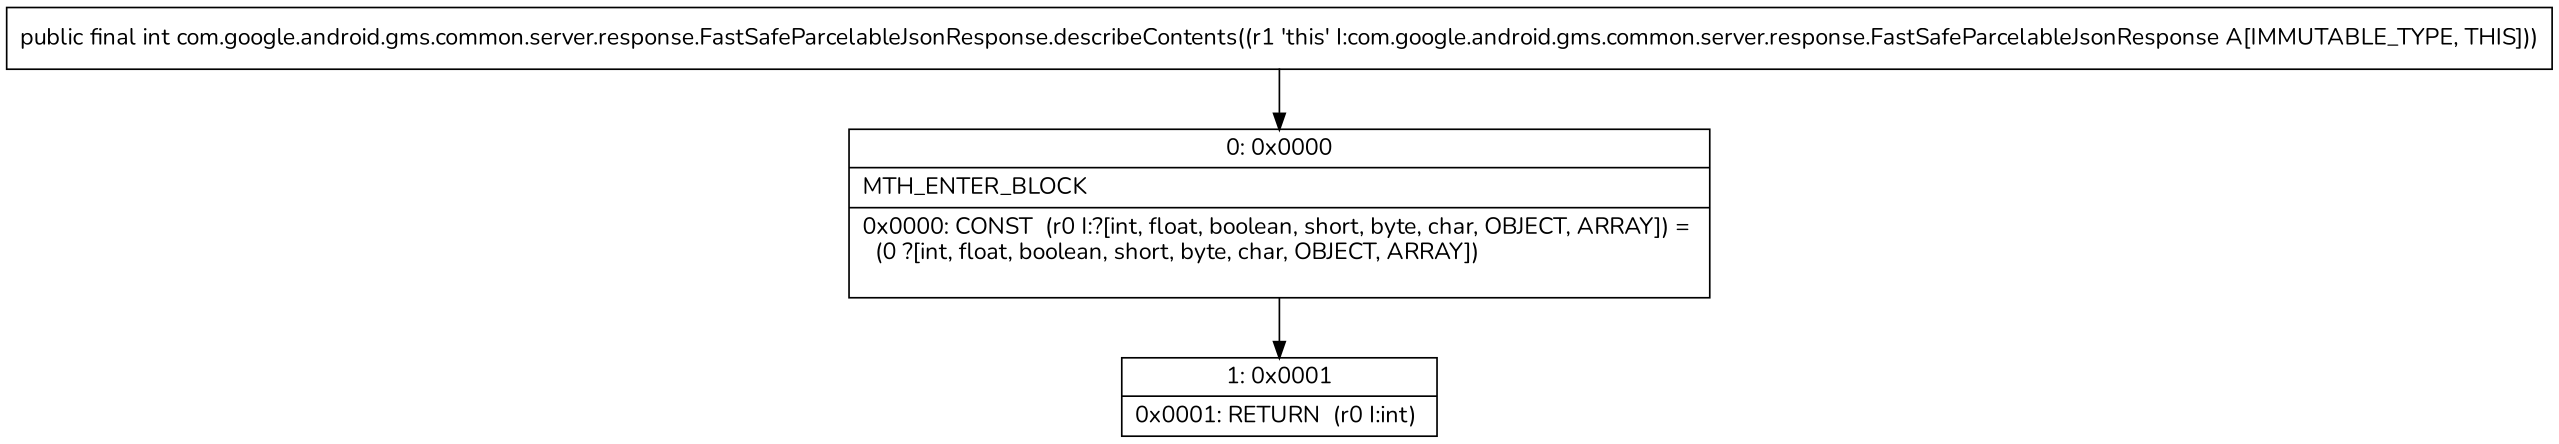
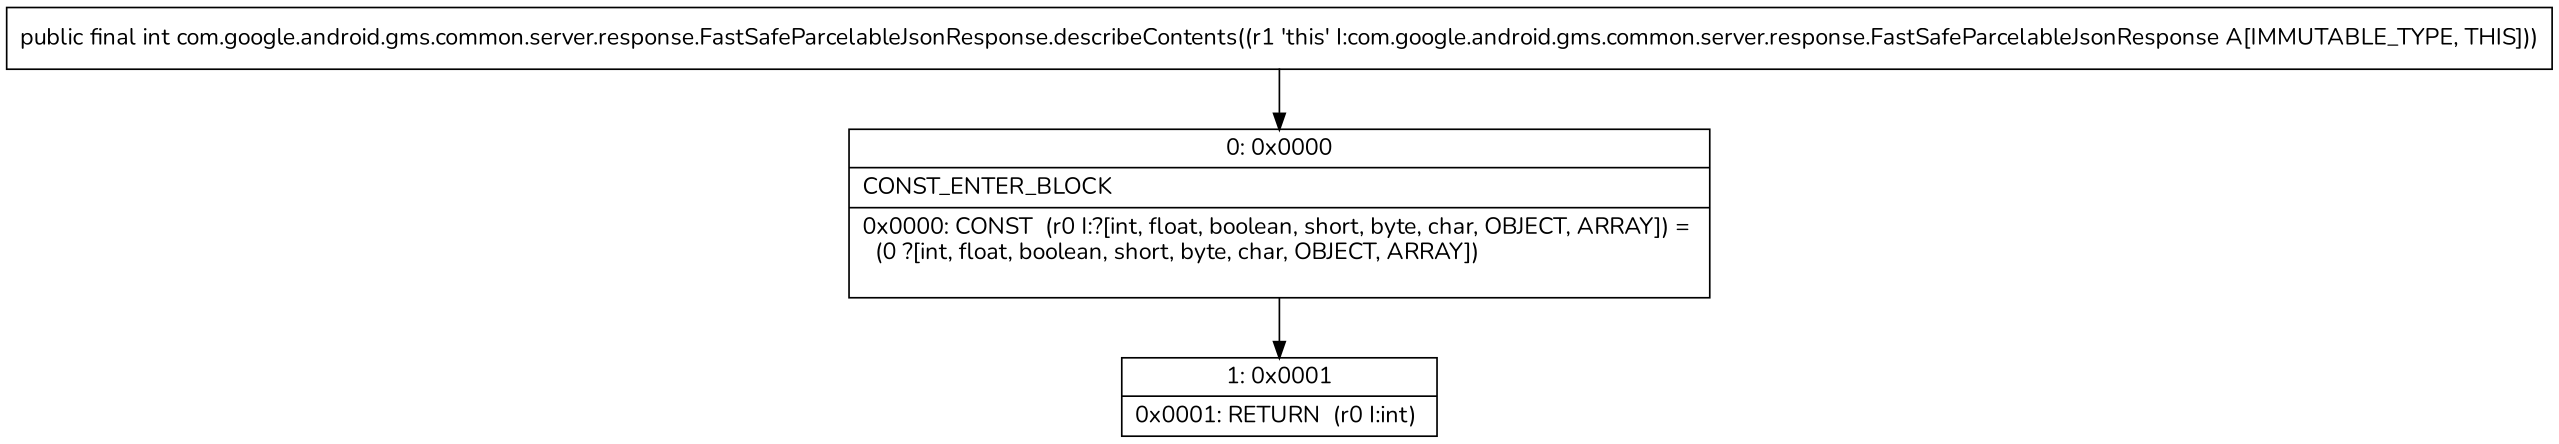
(976, 187) -> (988, 187)
